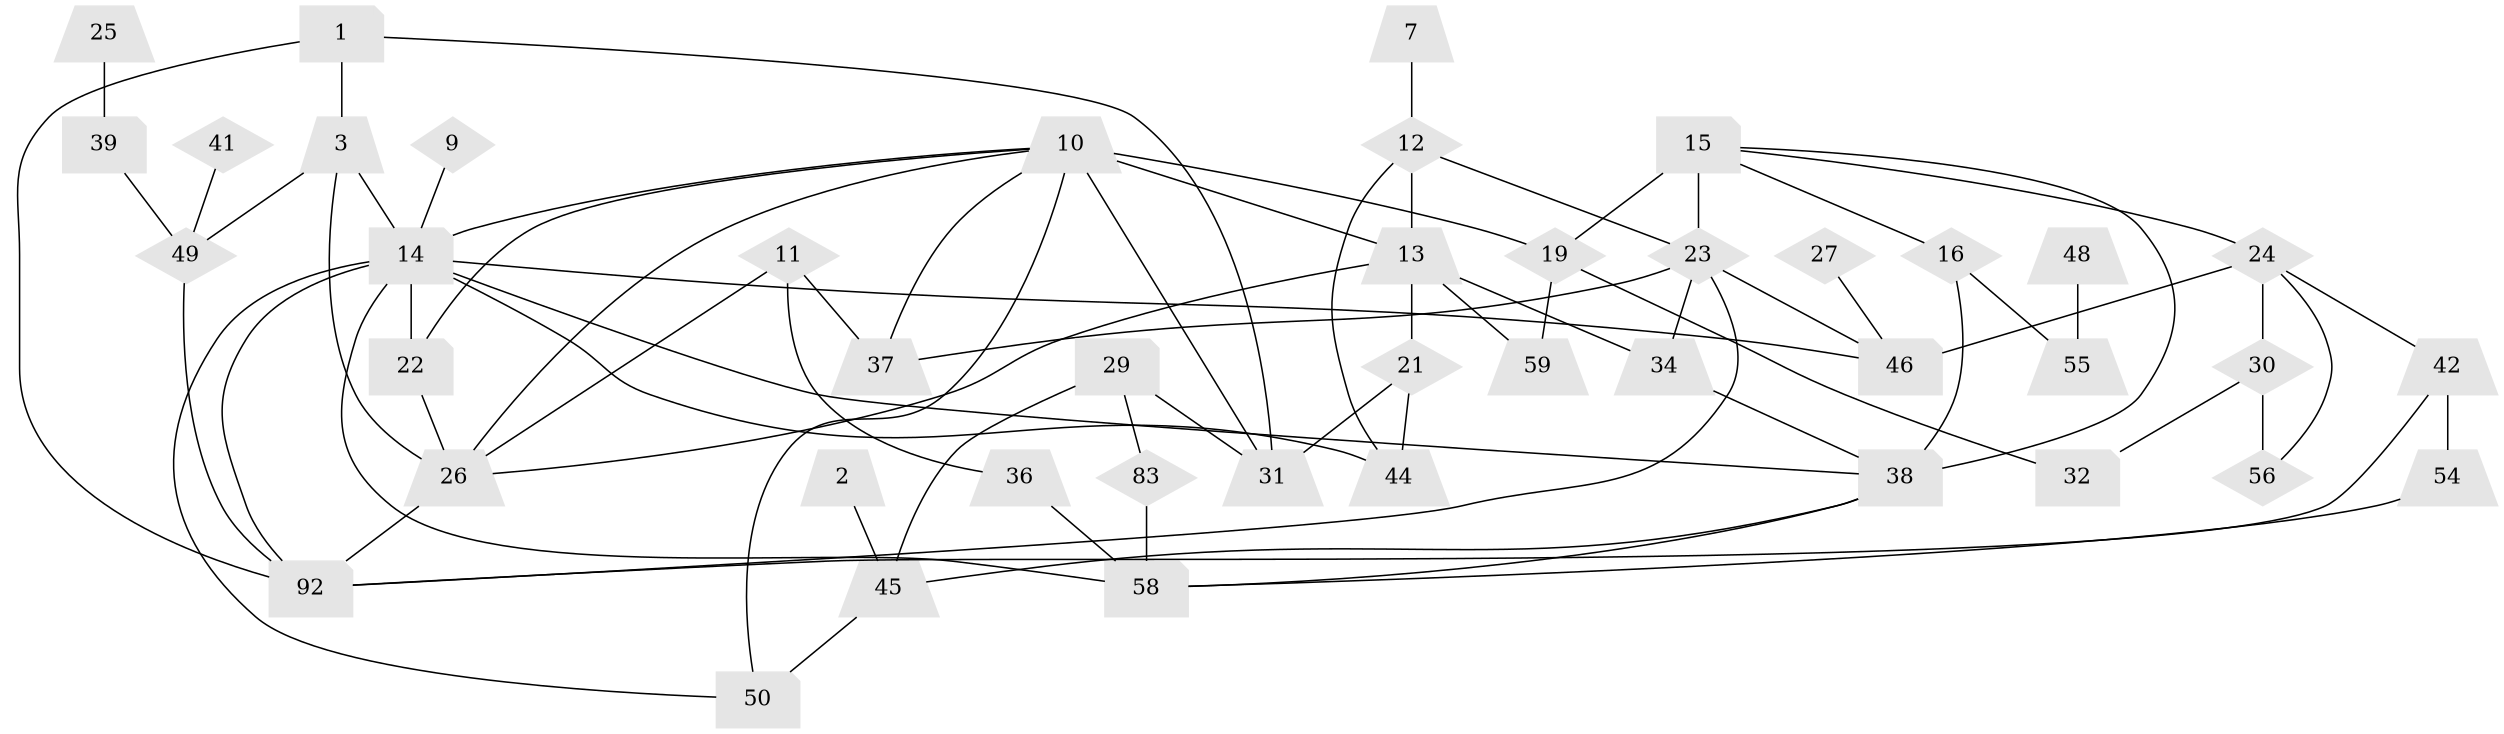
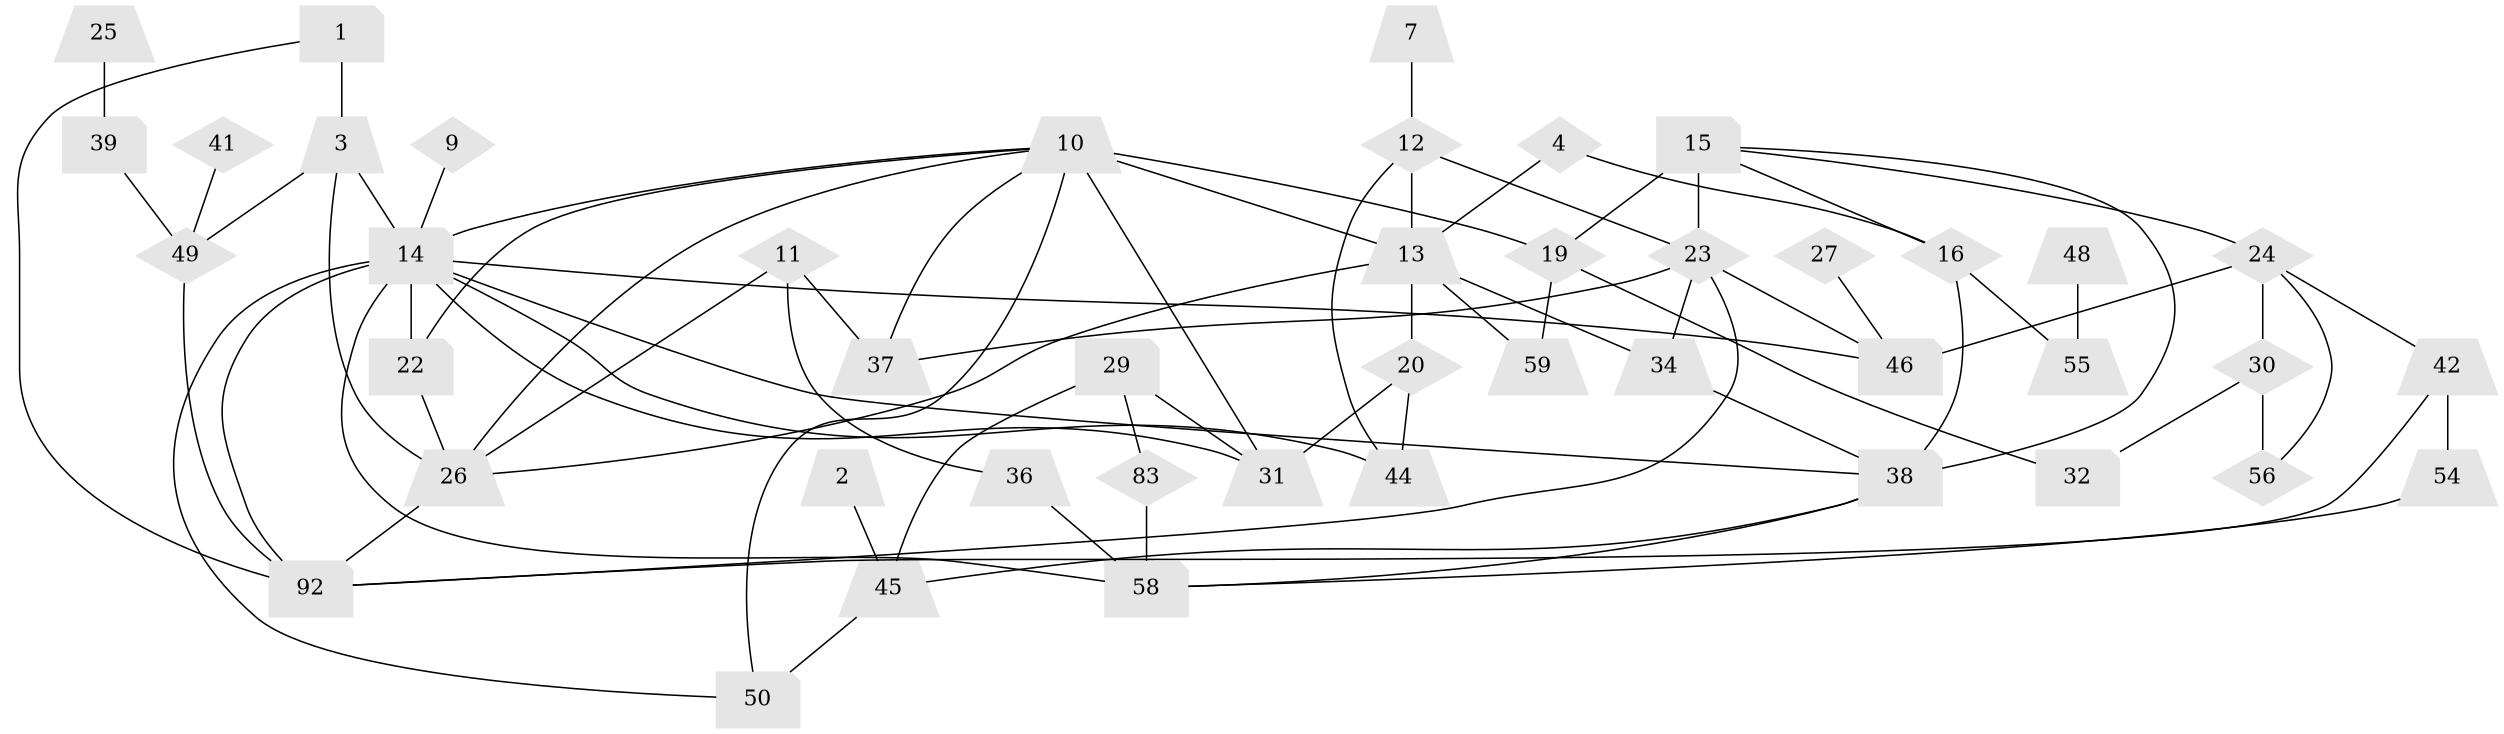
(946, 78) -> (734, 432)
none -> (1560, 145)
(1412, 367) -> (1412, 367)
